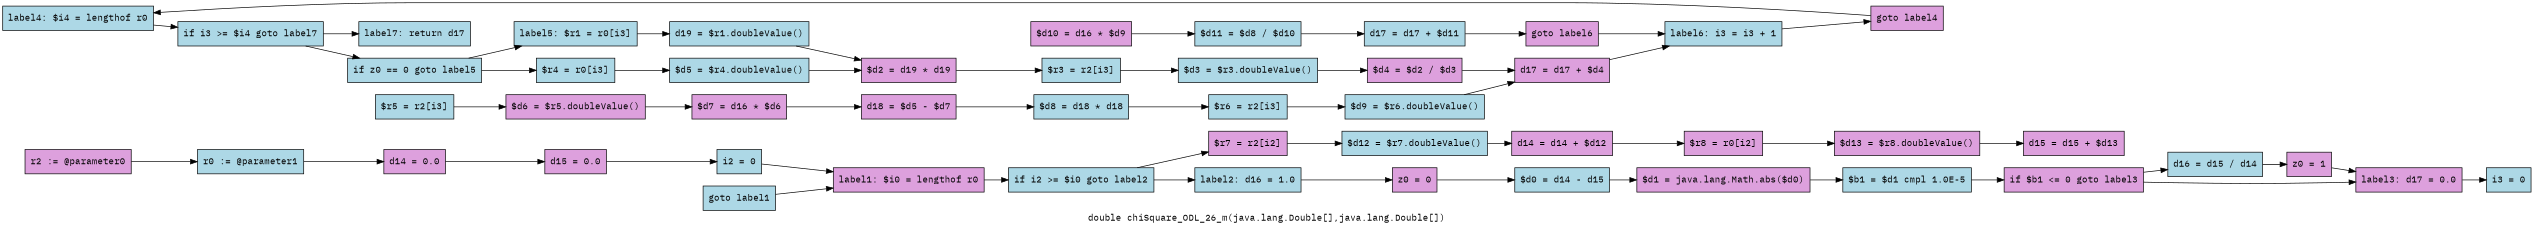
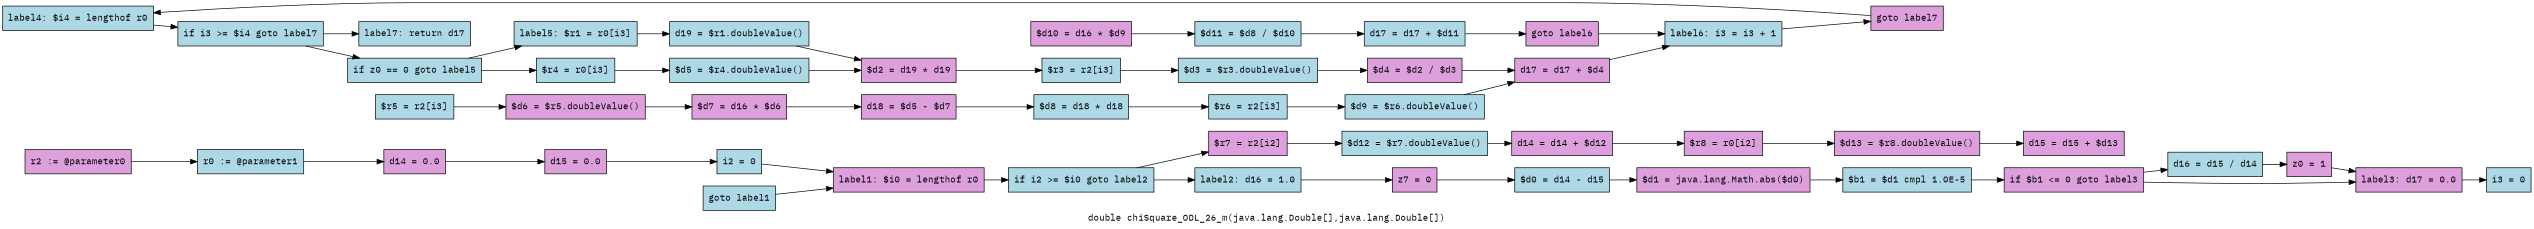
(1907, 18) -> (1907, 18)
(1415, 180) -> (1415, 180)
